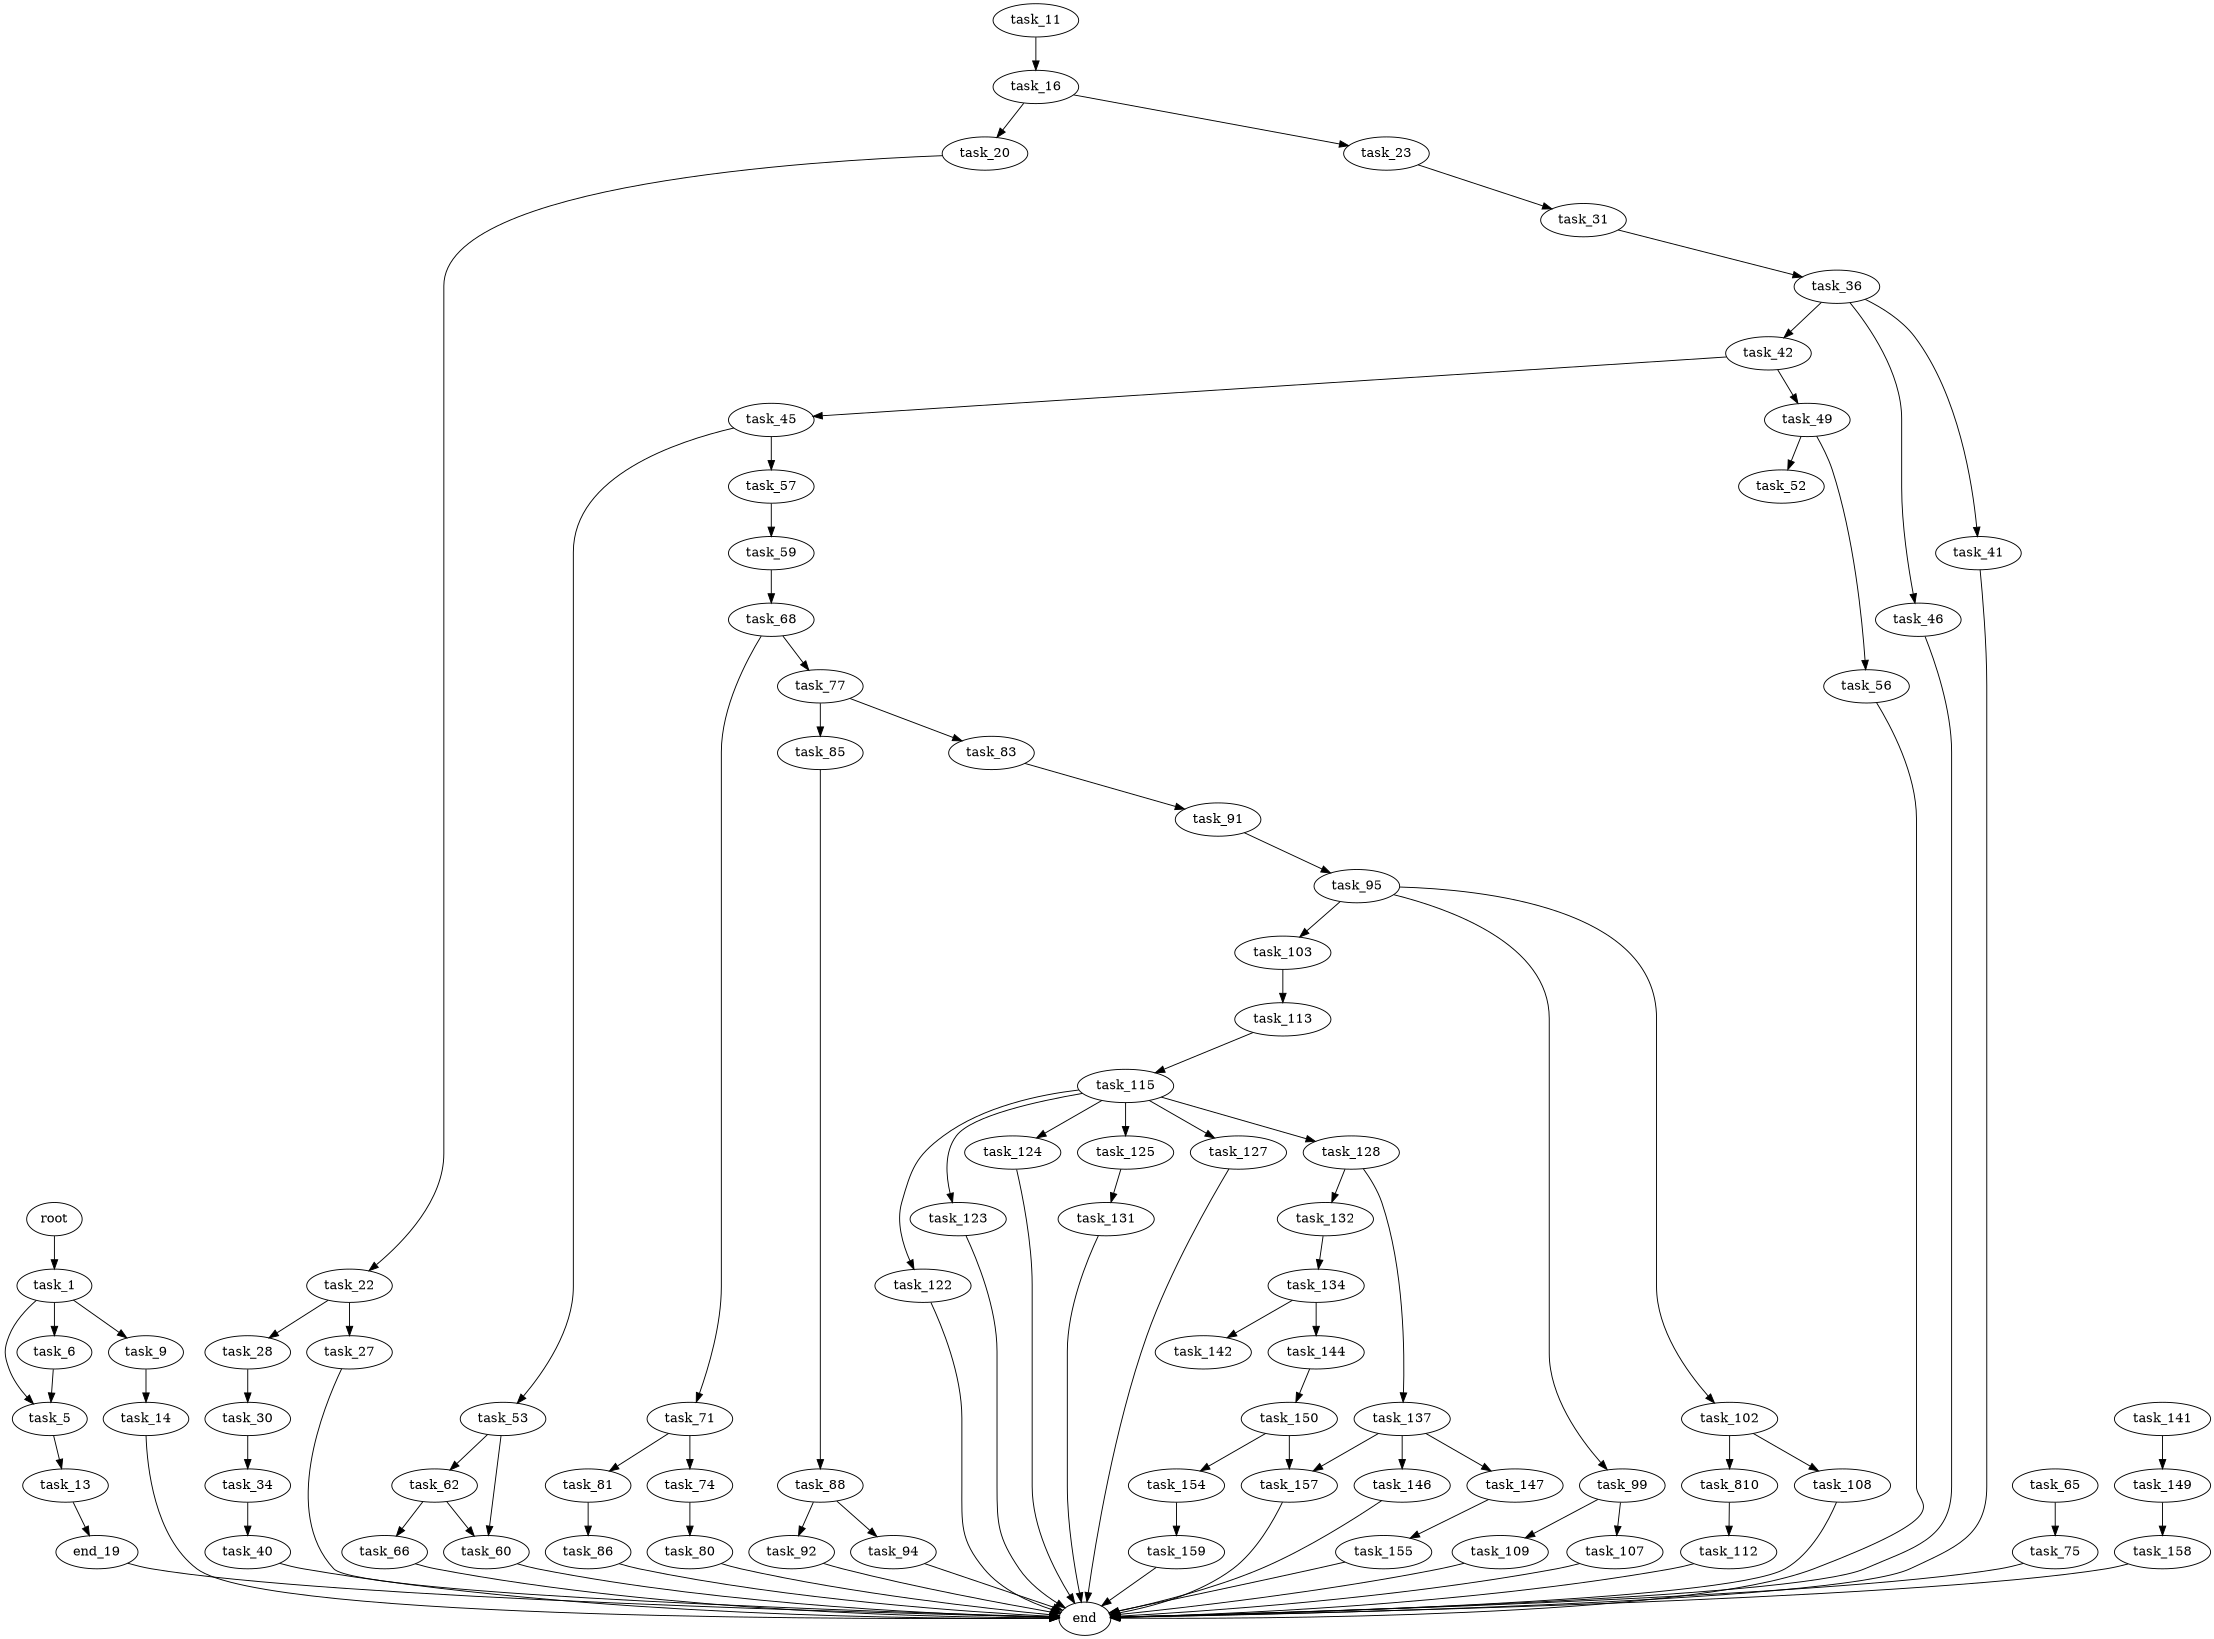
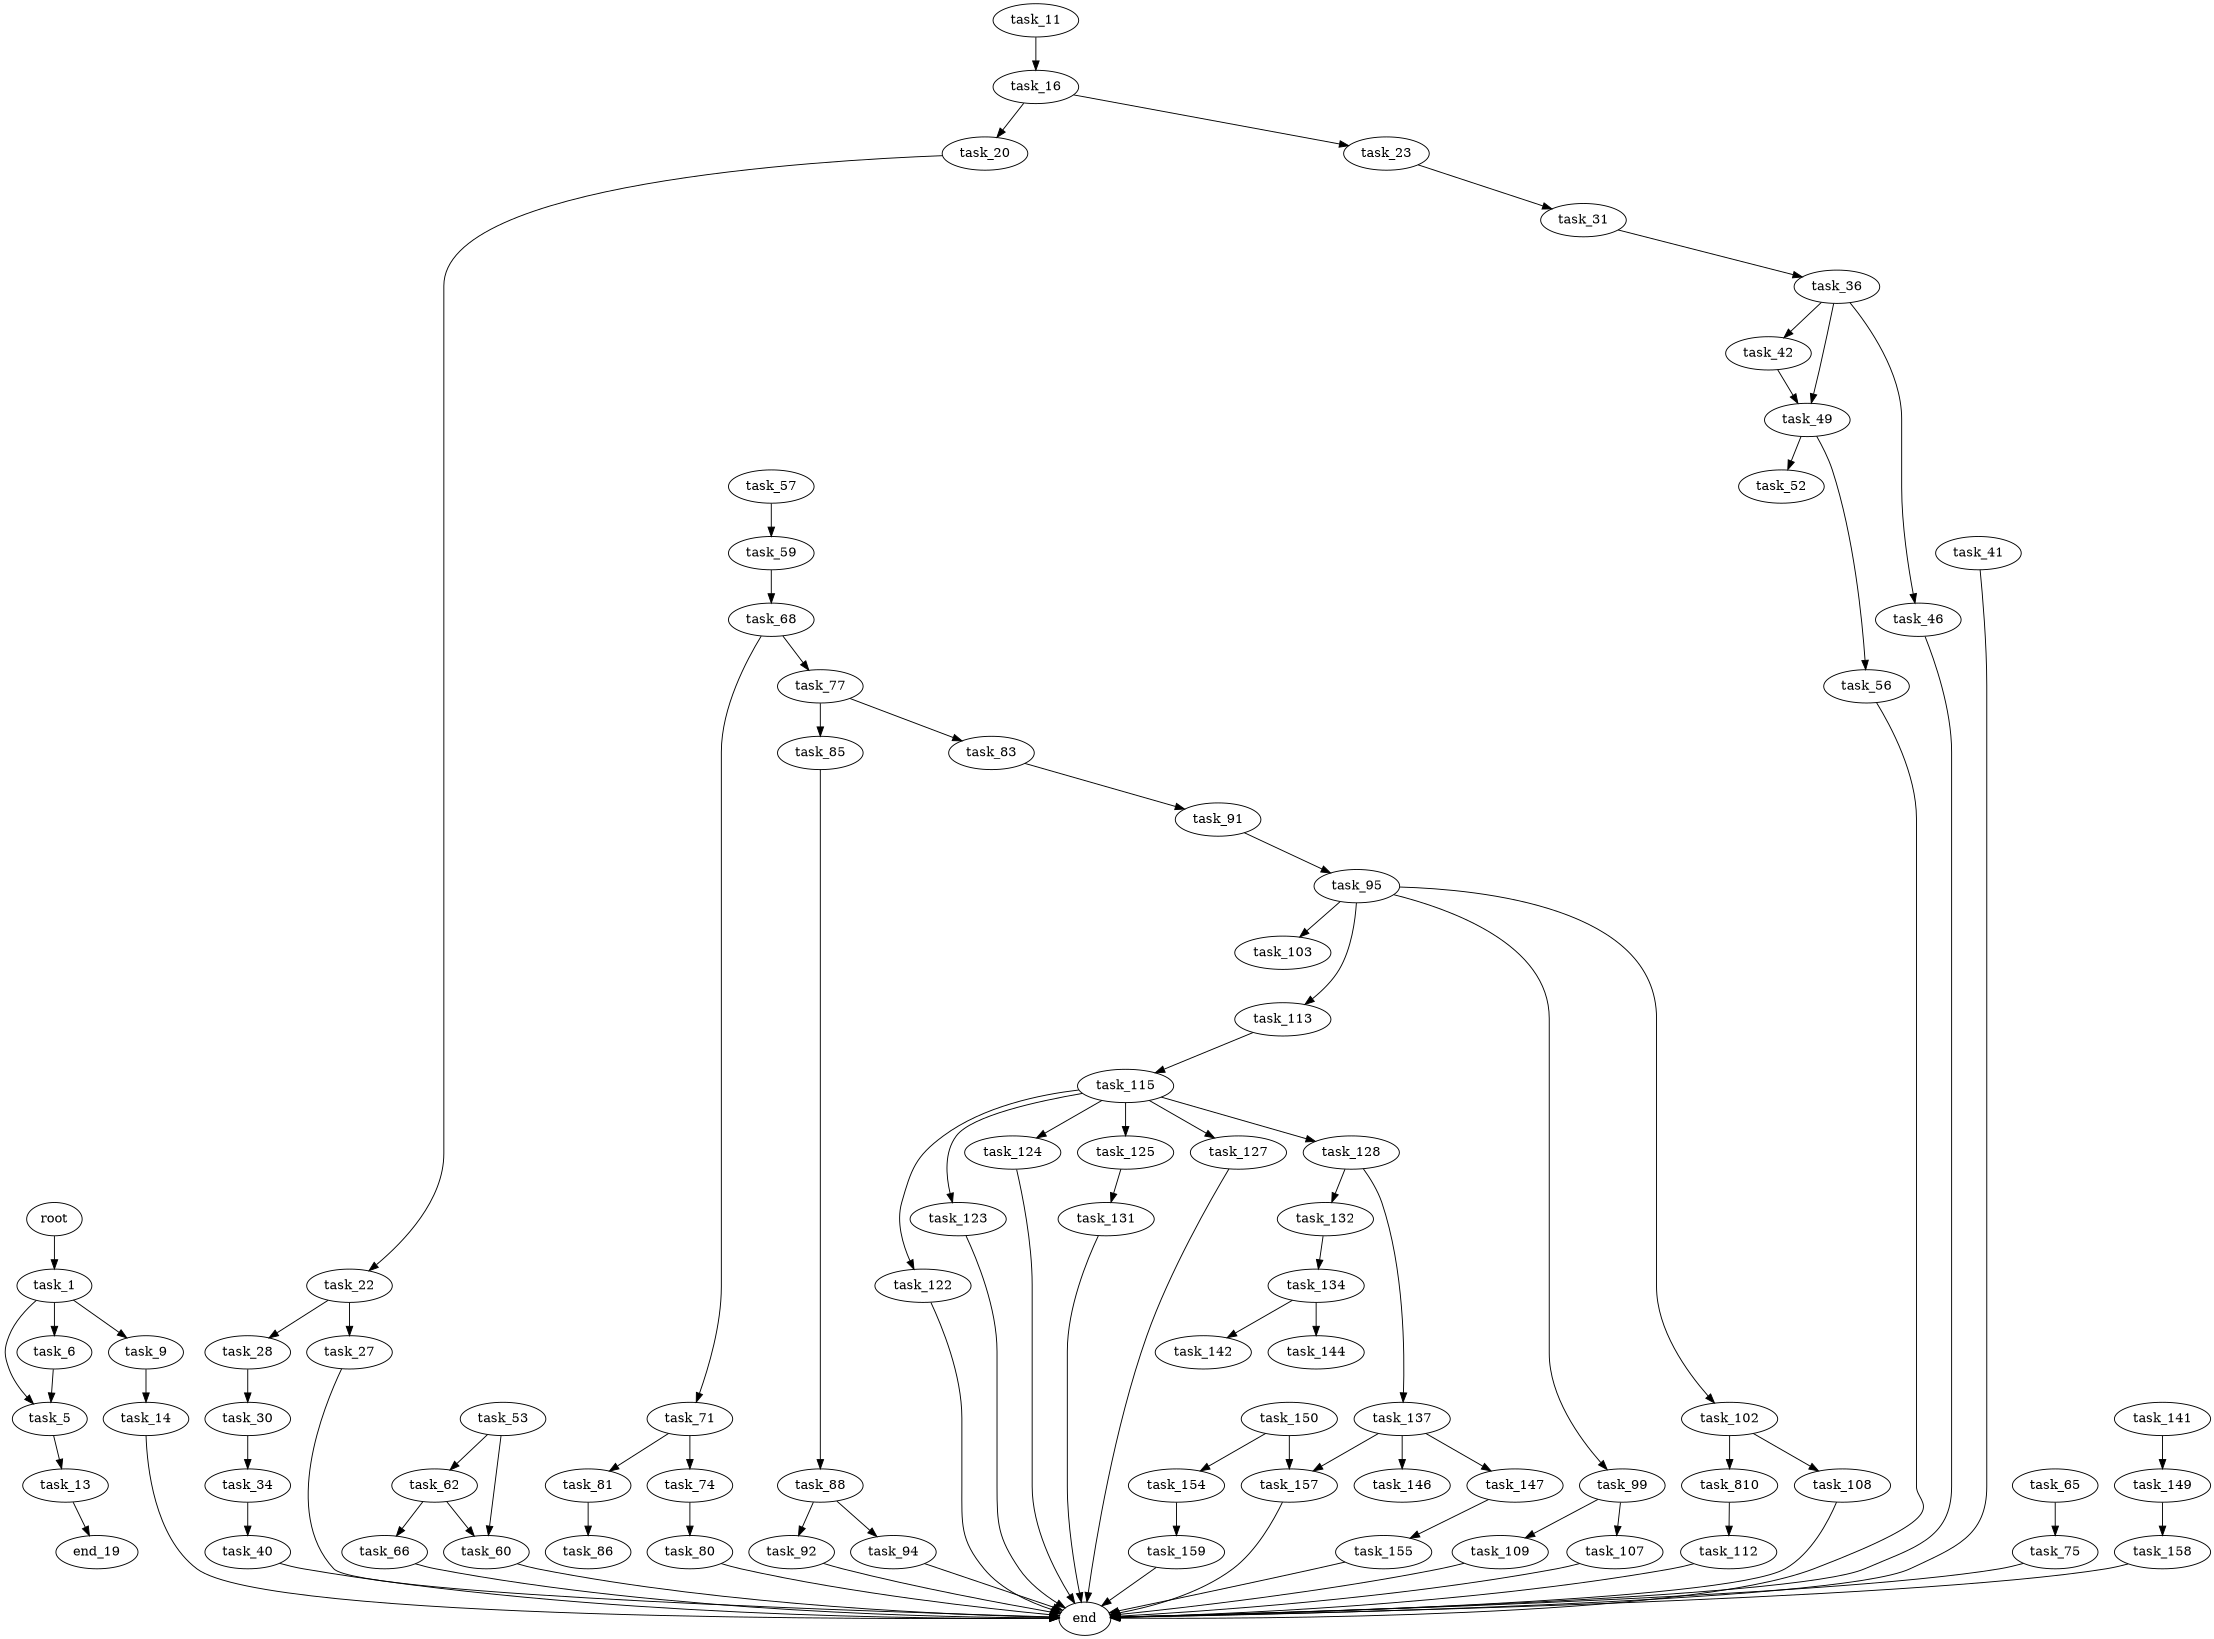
(1948, 398) -> (1824, 349)
(771, 420) -> none
(1283, 982) -> (1346, 956)
(1305, 1381) -> none
(1256, 1571) -> none
(449, 1595) -> none
(833, 1599) -> none
